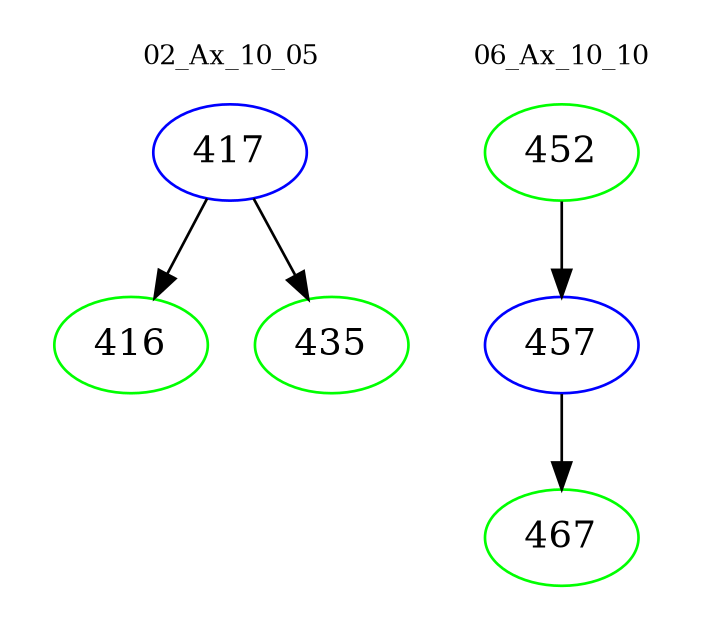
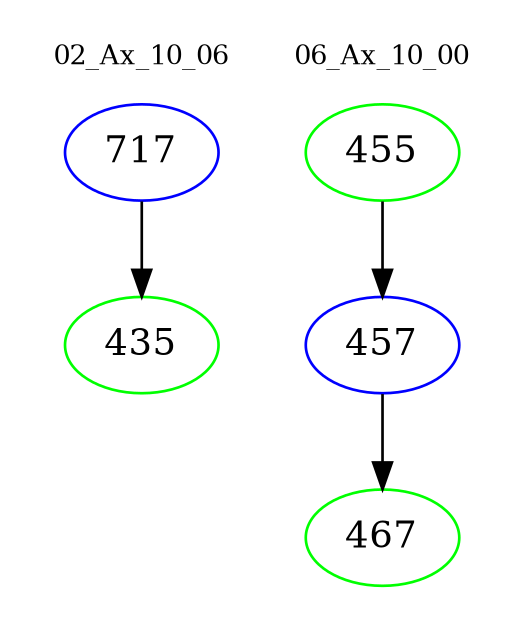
(231, 58) -> (142, 58)
(562, 58) -> (383, 58)
(230, 152) -> (142, 152)
(562, 152) -> (383, 152)
(131, 345) -> none
